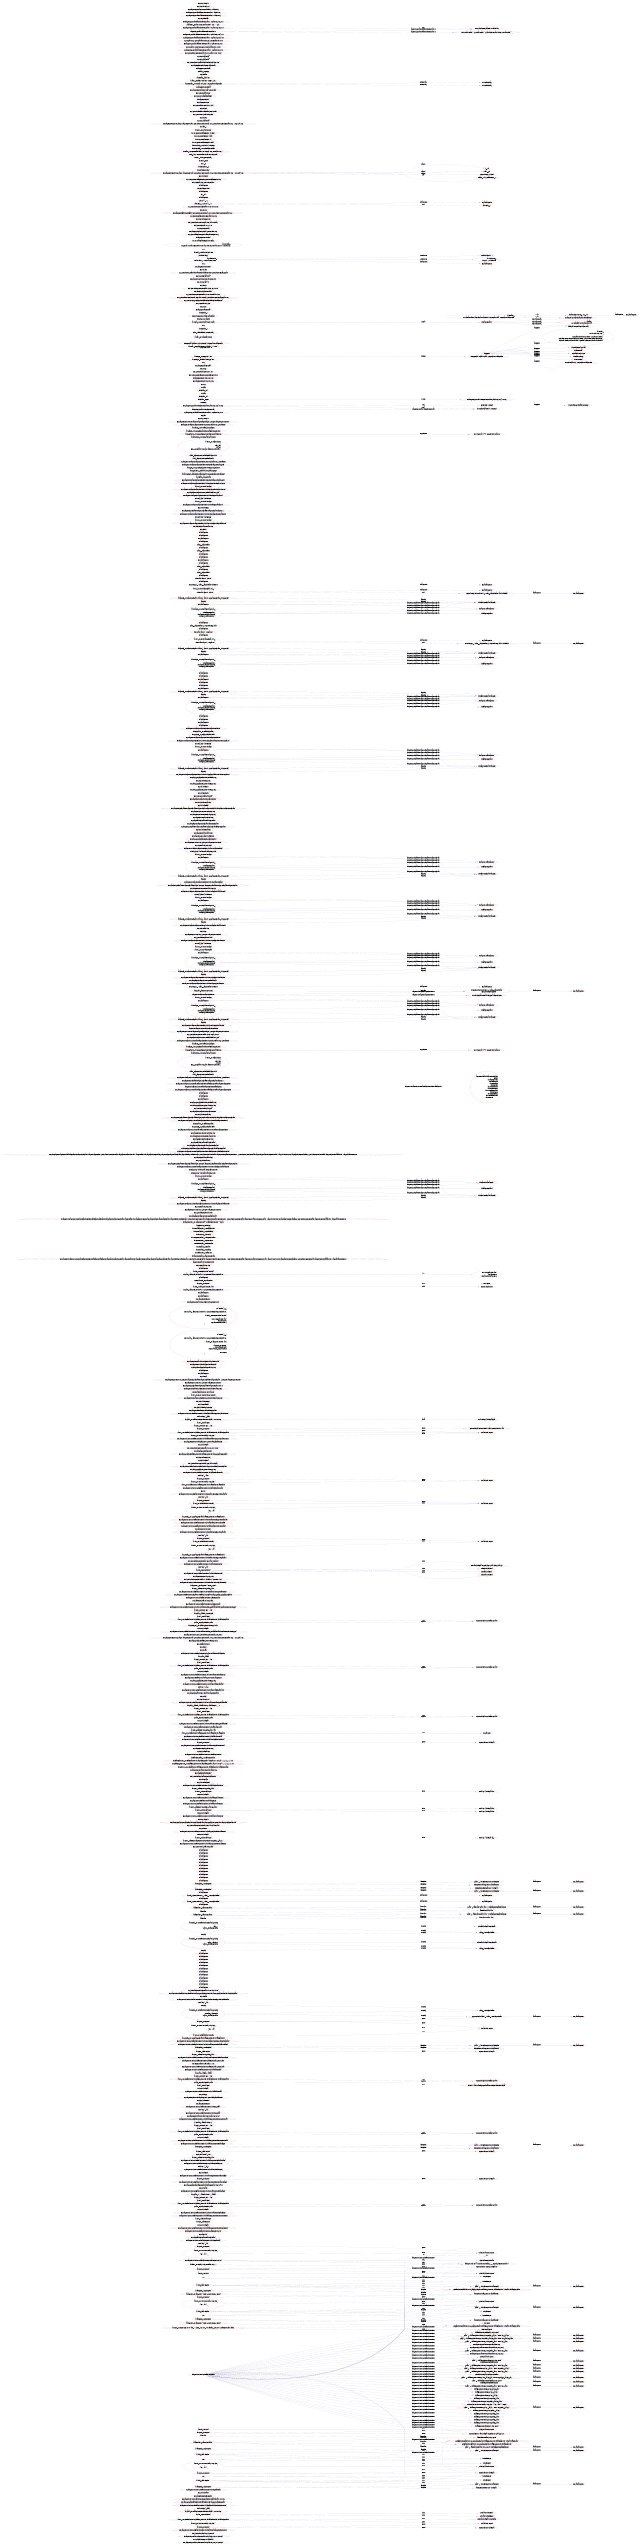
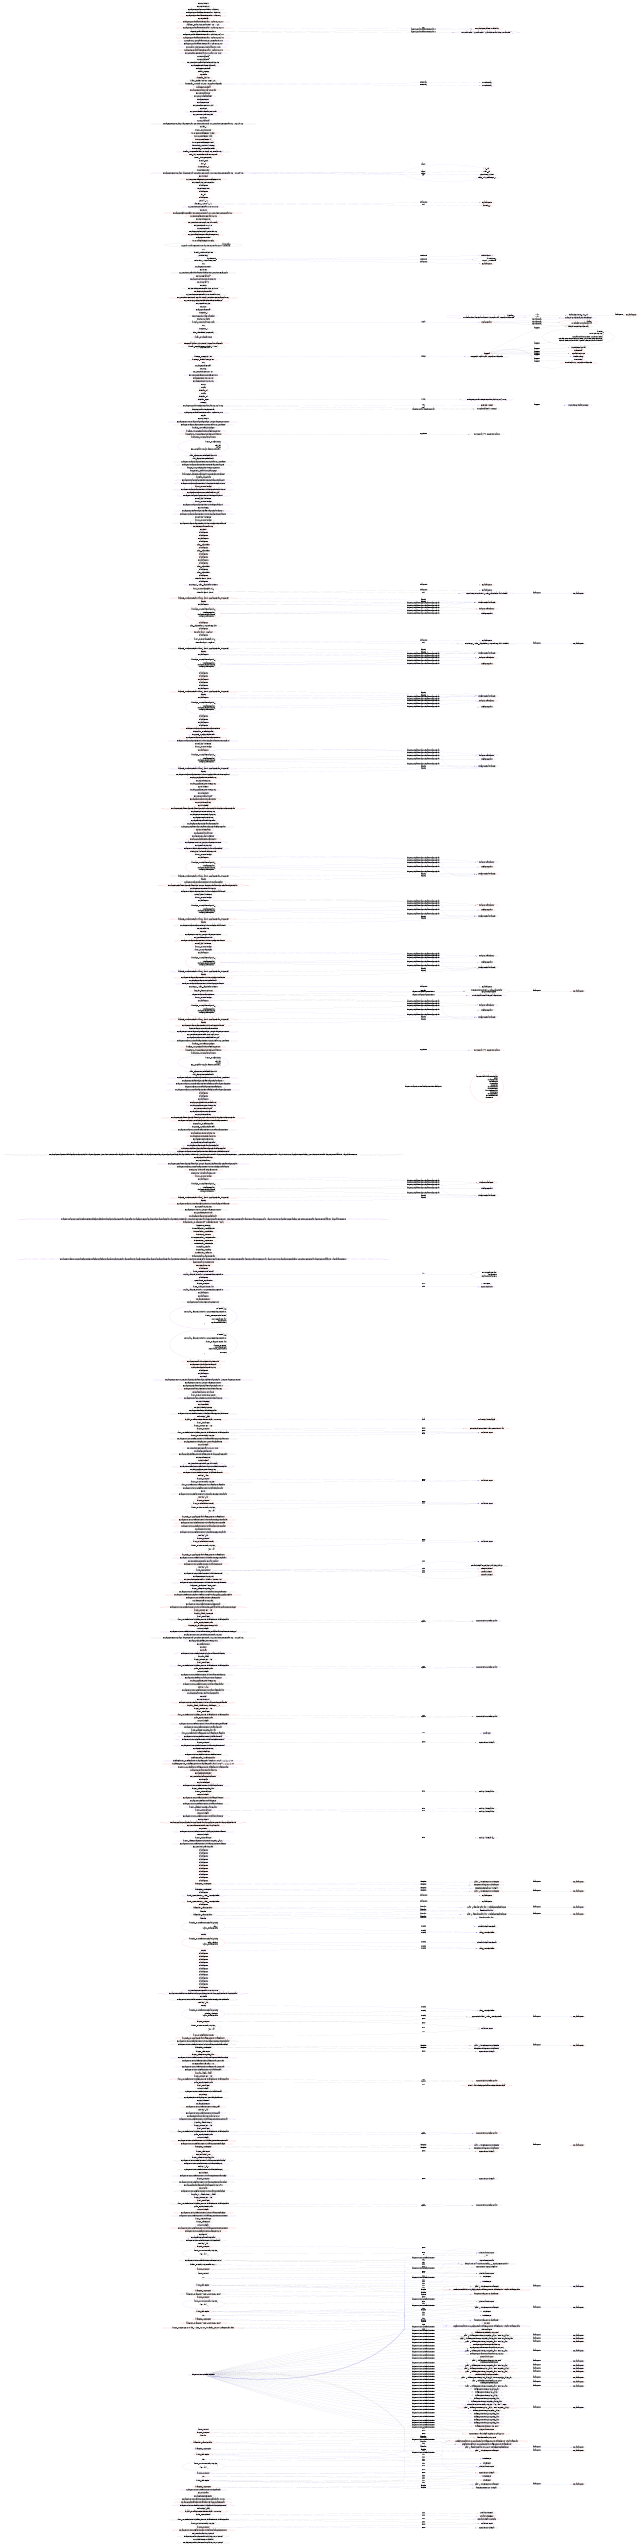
(529, 354) -> (533, 360)
